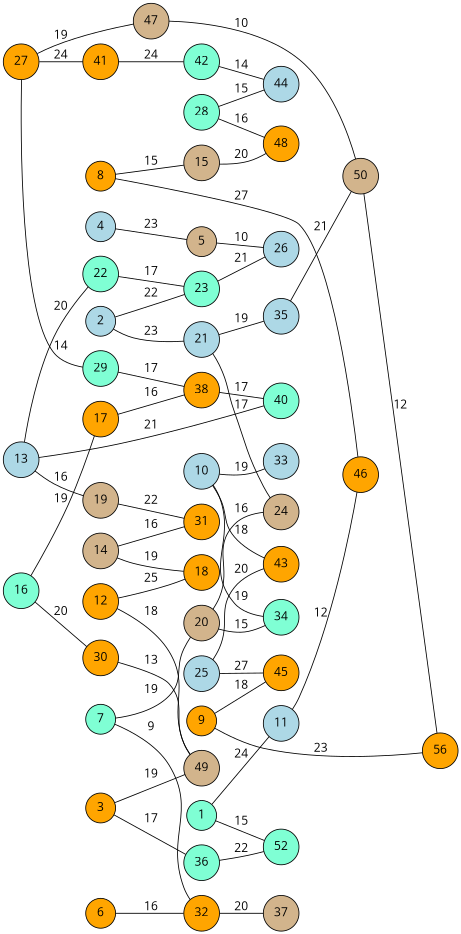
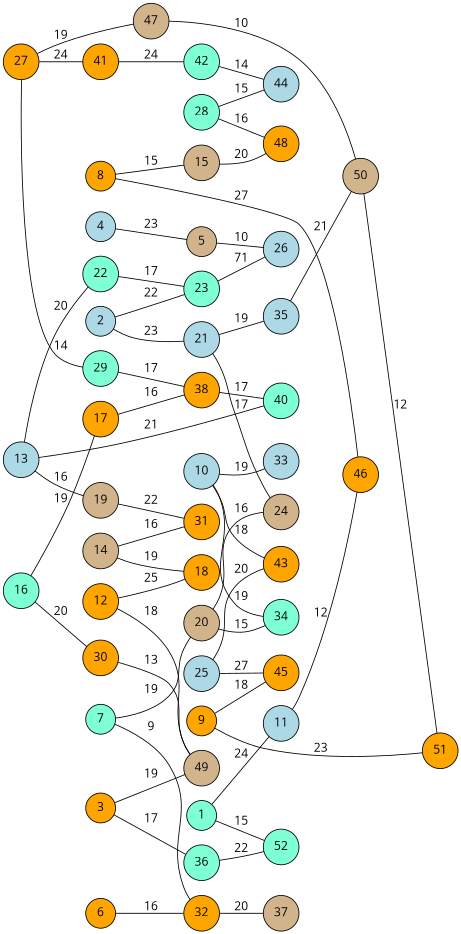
(241, 259) -> (241, 259)
(440, 751) -> (440, 751)
